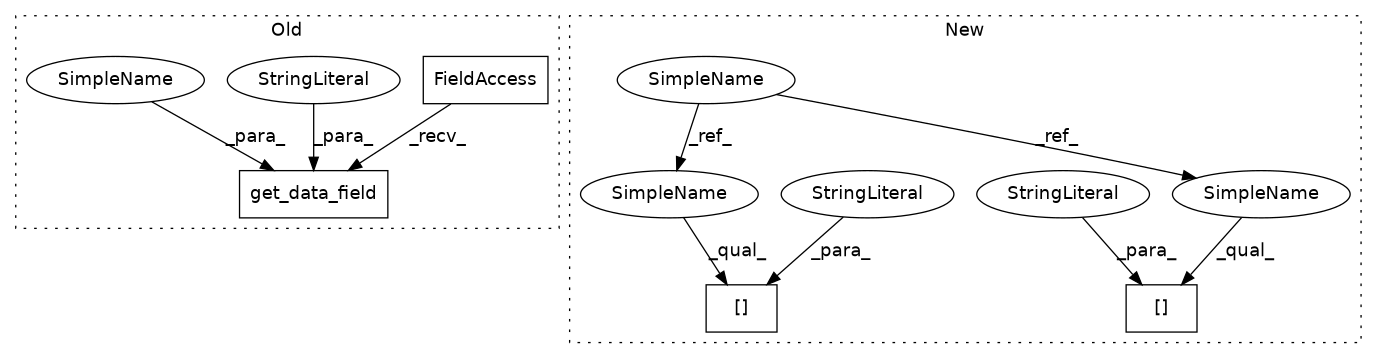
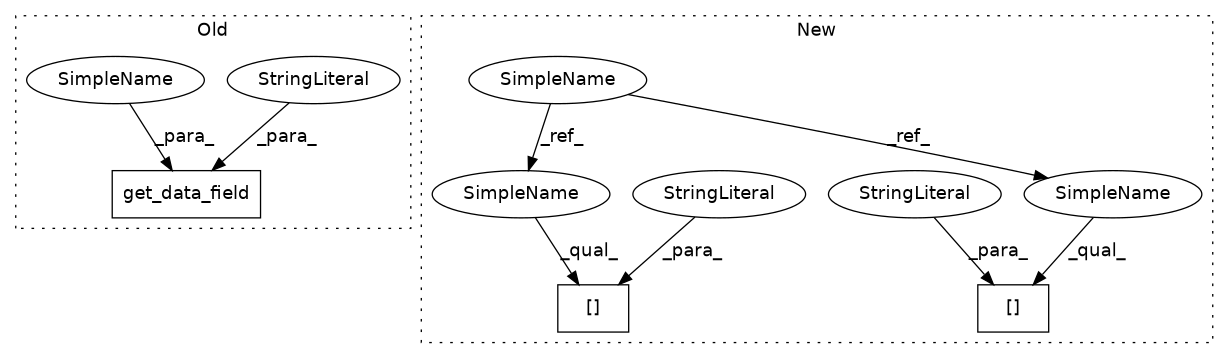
(486, 80) -> none
